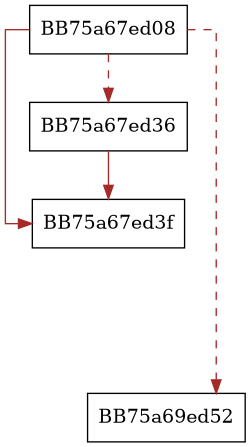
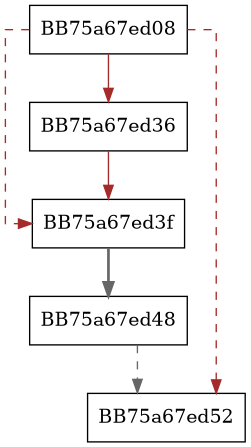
(108, 71) -> (108, 71)
(5, 121) -> (5, 121)
none -> (108, 321)
(166, 418) -> (166, 418)
